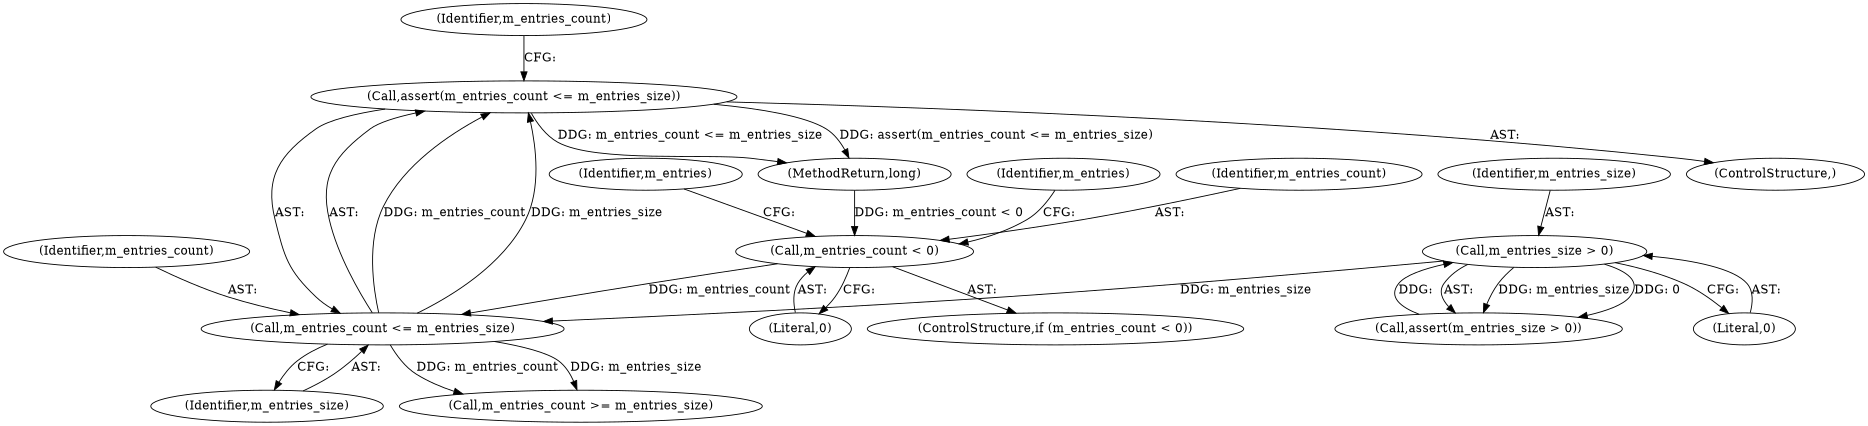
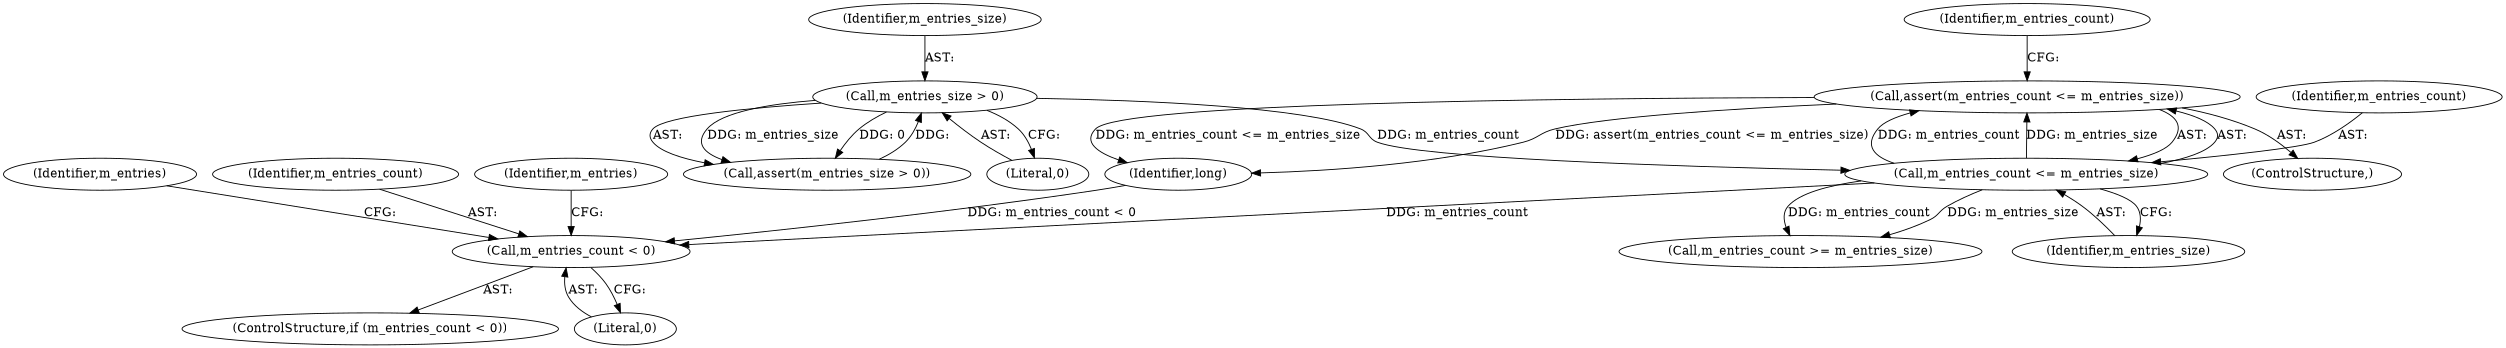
(855, 174) -> (1178, 174)
(624, 287) -> (1282, 214)
(1246, 290) -> (1448, 136)
